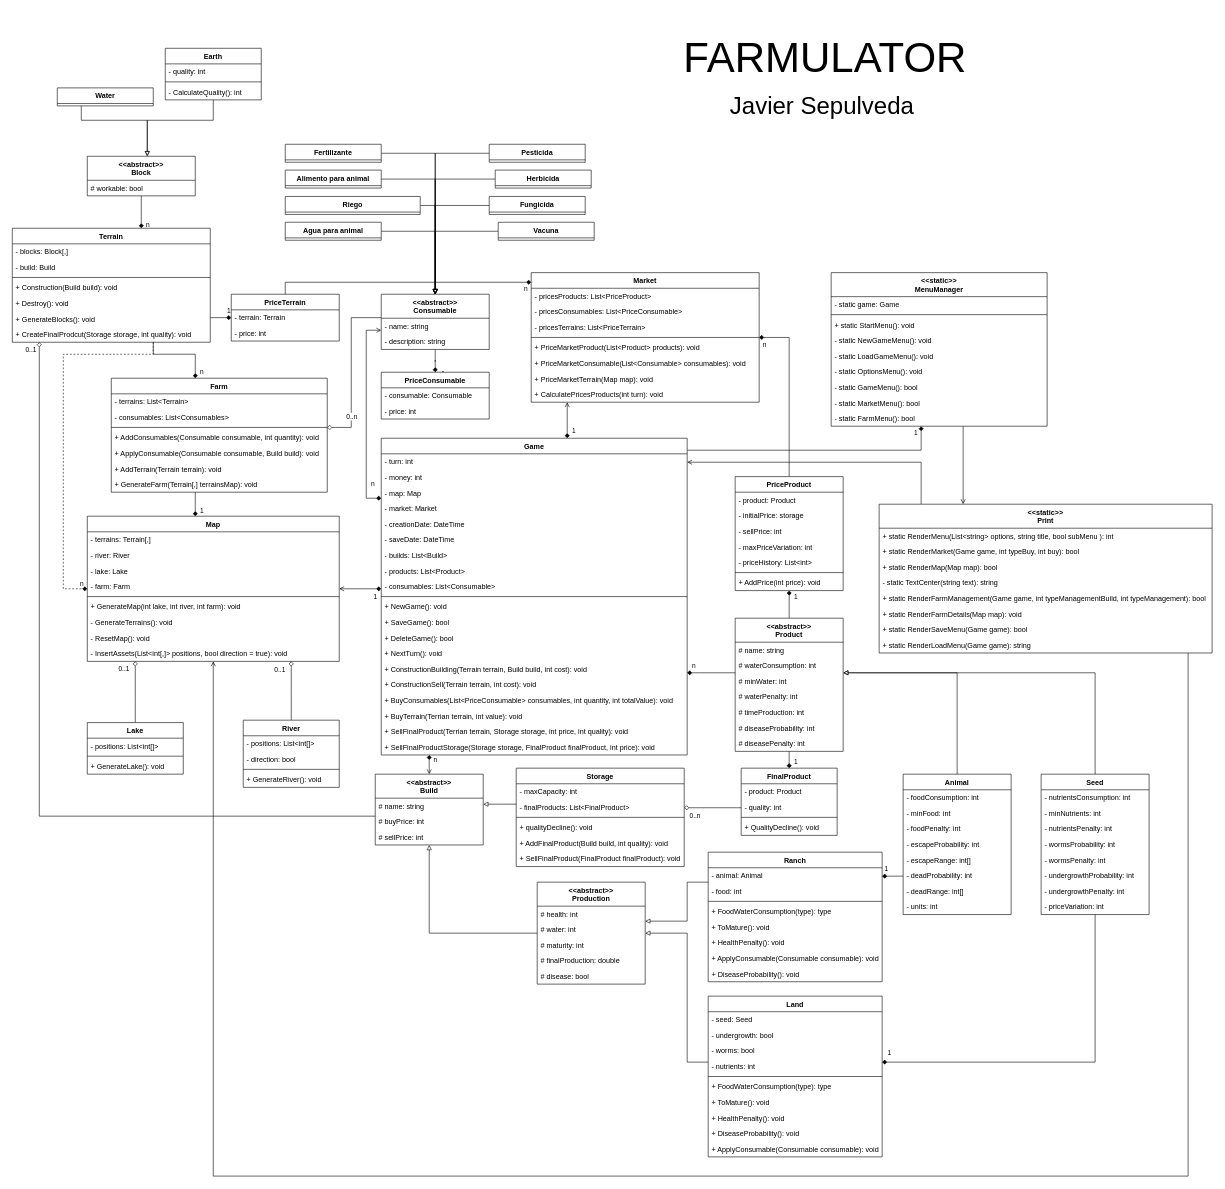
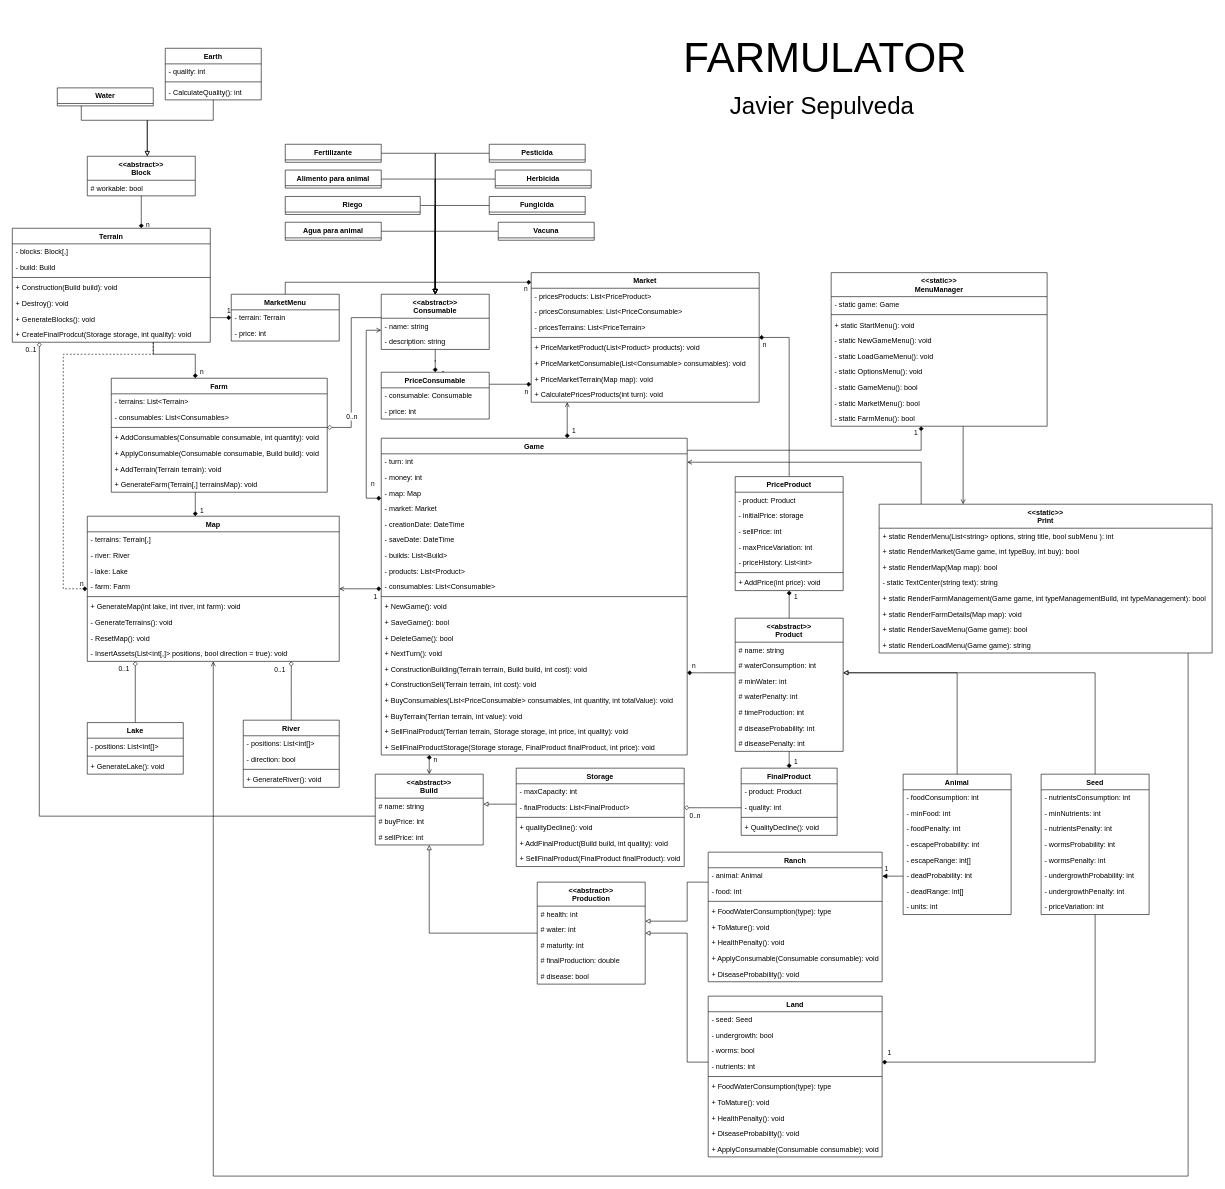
(285, 302) -> (285, 302)
none -> (525, 384)
(888, 876) -> (888, 876)
